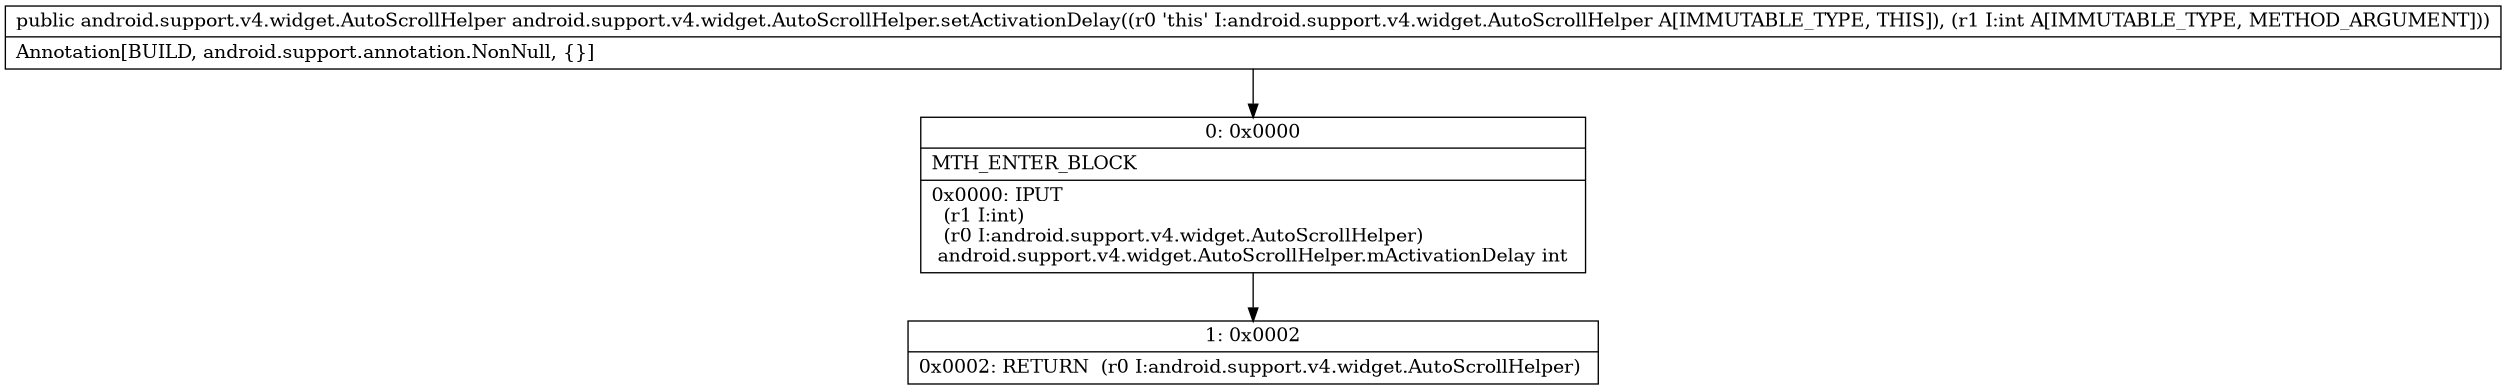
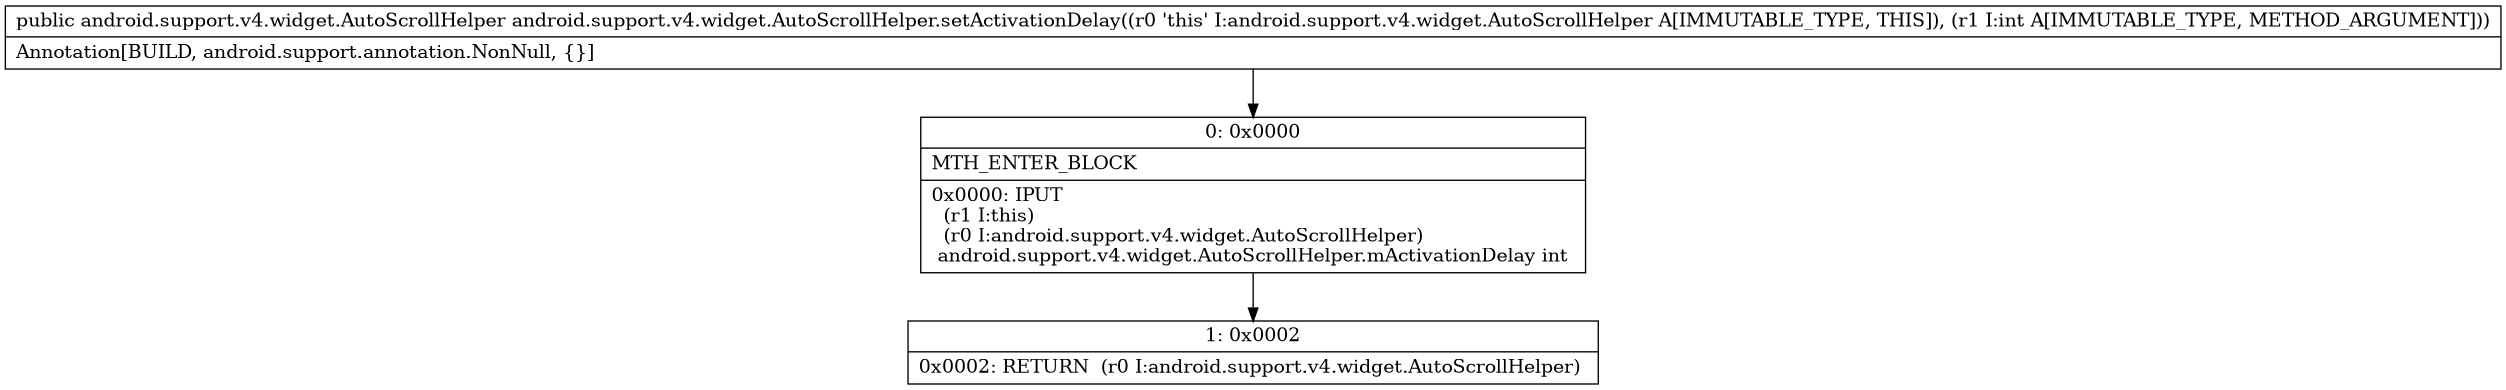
(978, 216) -> (983, 216)
